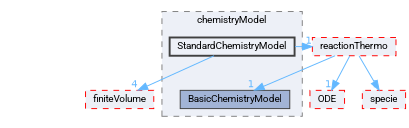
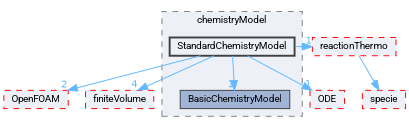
(343, 69) -> (275, 71)
(296, 73) -> (233, 68)
none -> (36, 99)
